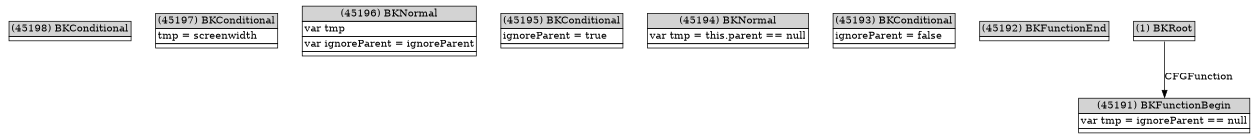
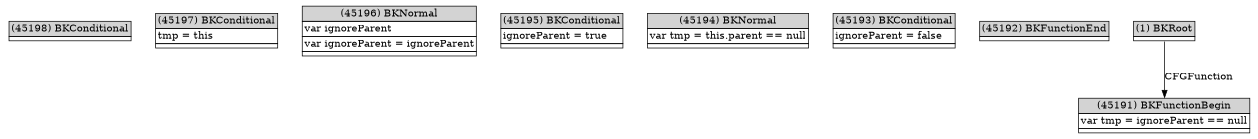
(325, 29) -> (348, 29)
(208, 36) -> (186, 36)
